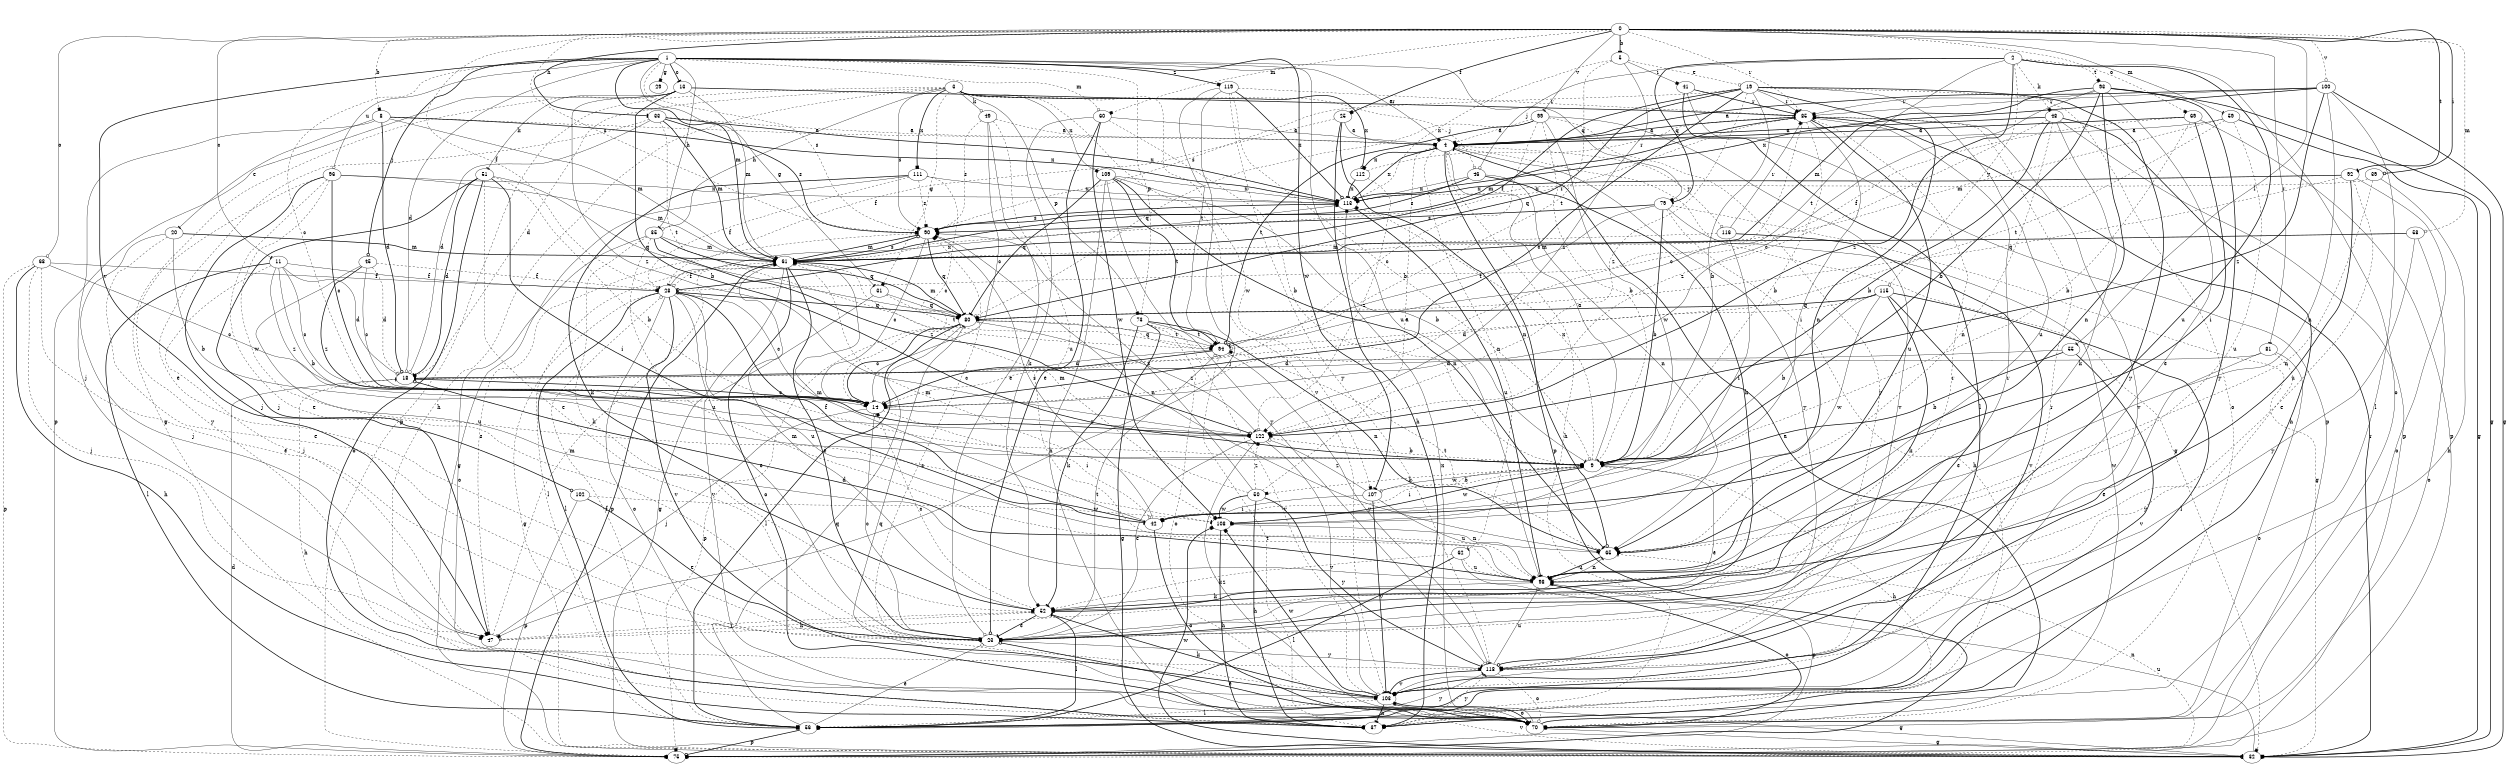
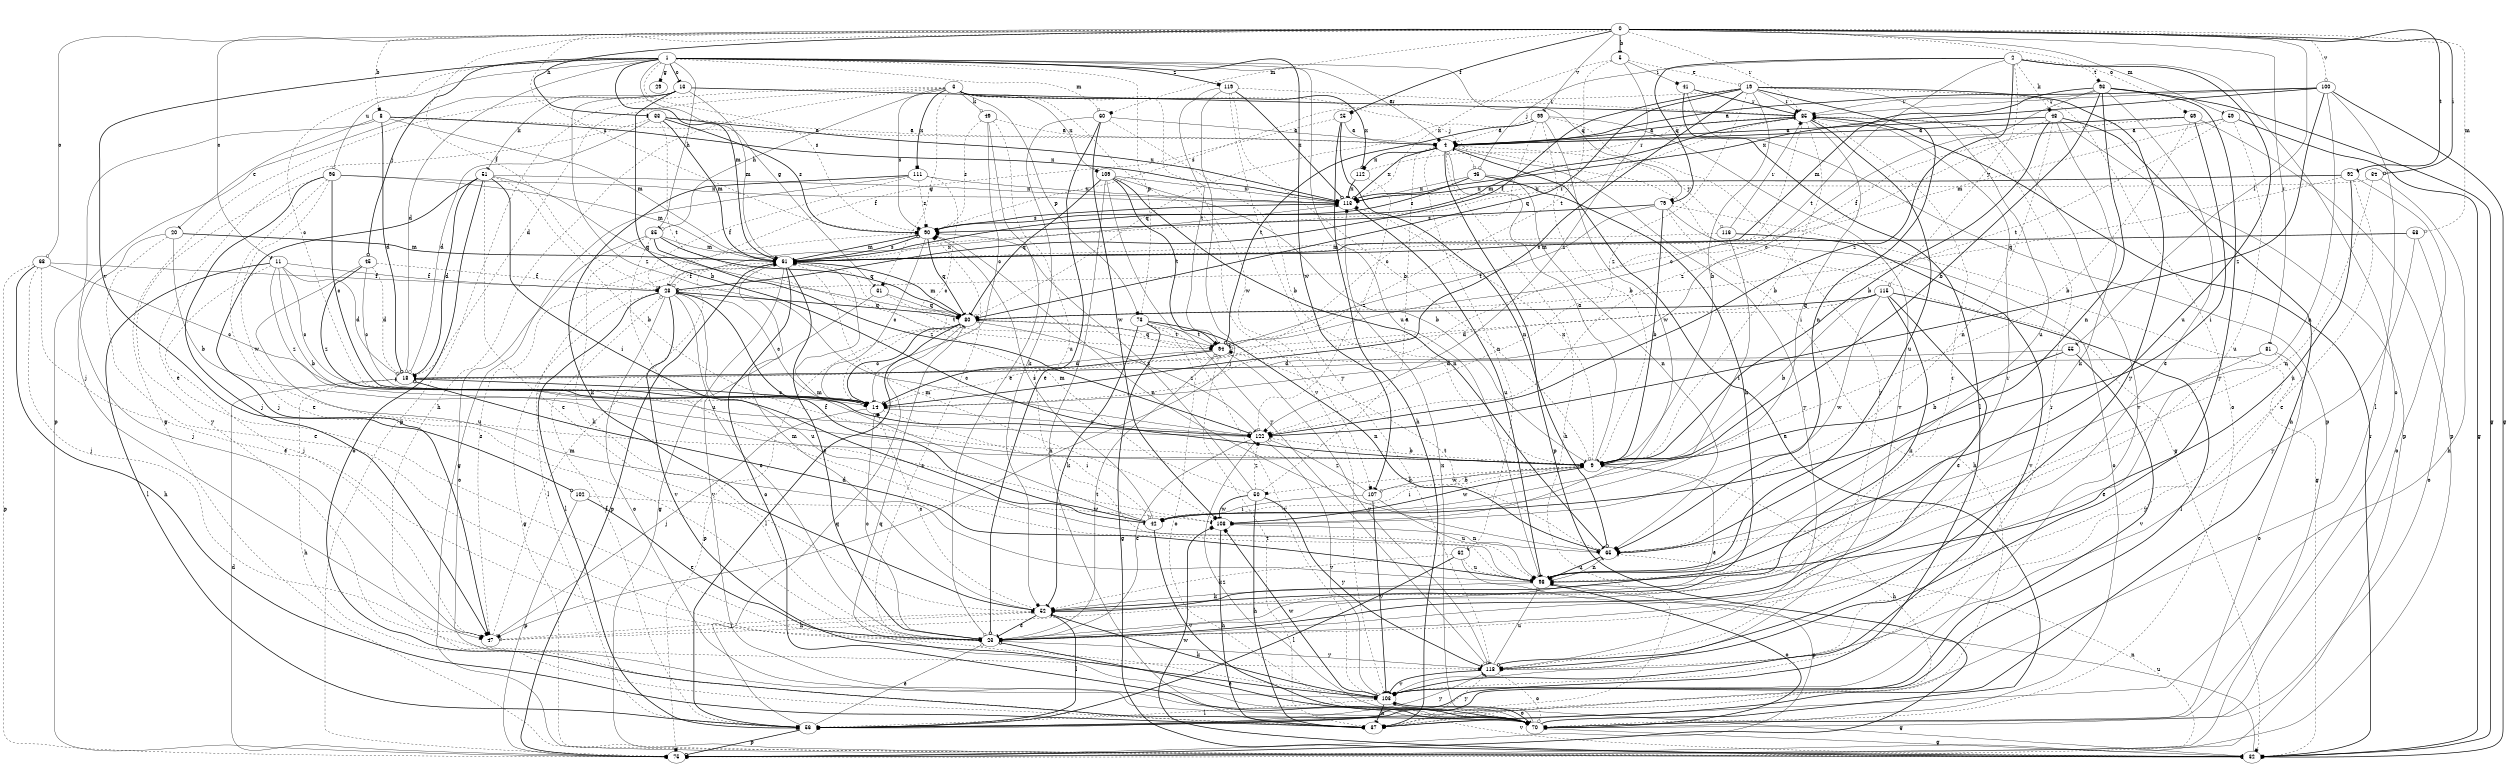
(2374, 175) -> (2374, 175)
none -> (914, 186)
(2114, 466) -> (2114, 466)
(1191, 626) -> (1191, 626)
